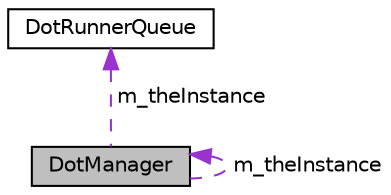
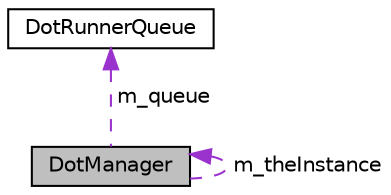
(189, 98) -> (161, 98)
